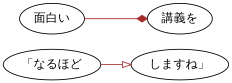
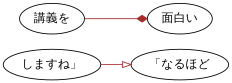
(111, 19) -> (111, 19)
(112, 65) -> (112, 65)
